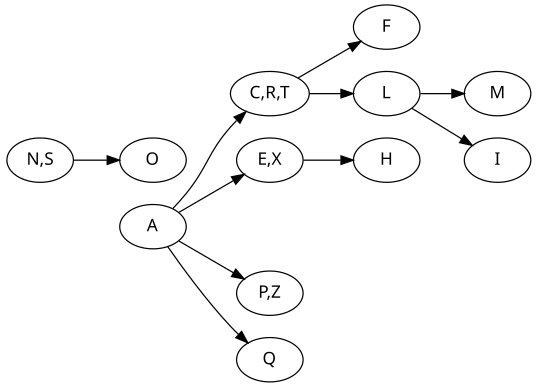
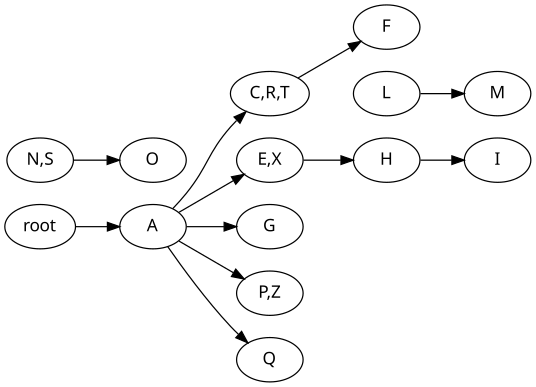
(325, 94) -> none
(437, 124) -> (436, 160)
none -> (40, 227)
none -> (270, 227)
